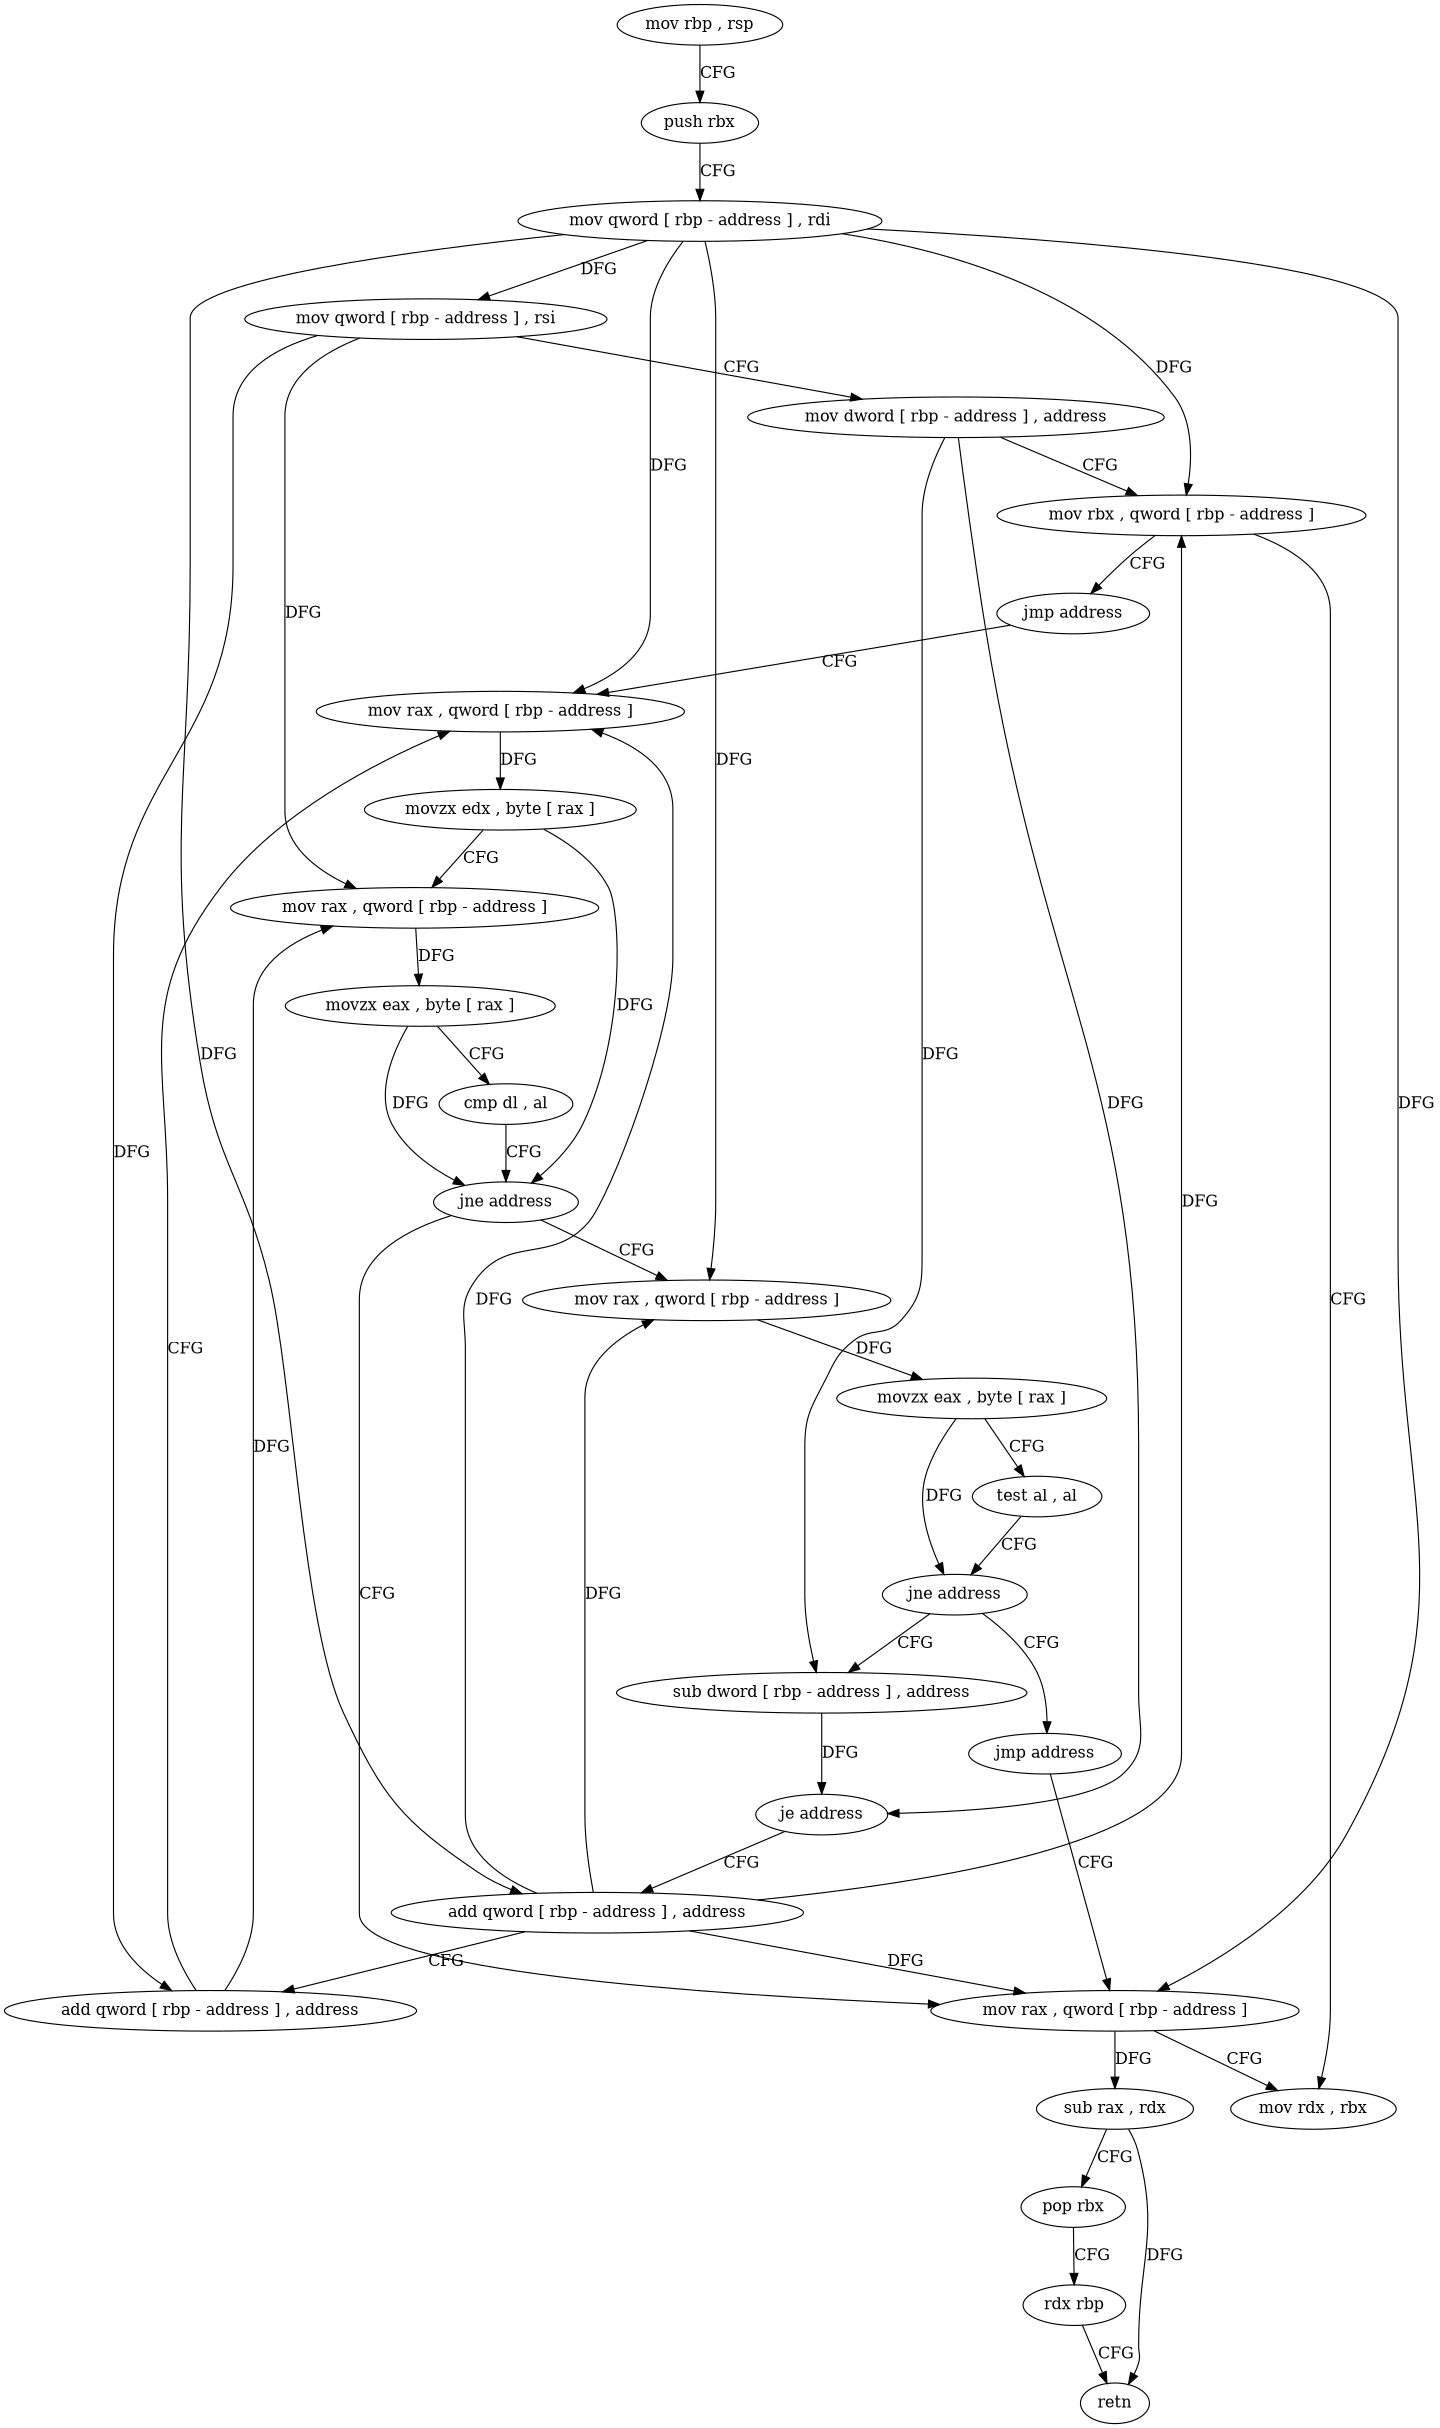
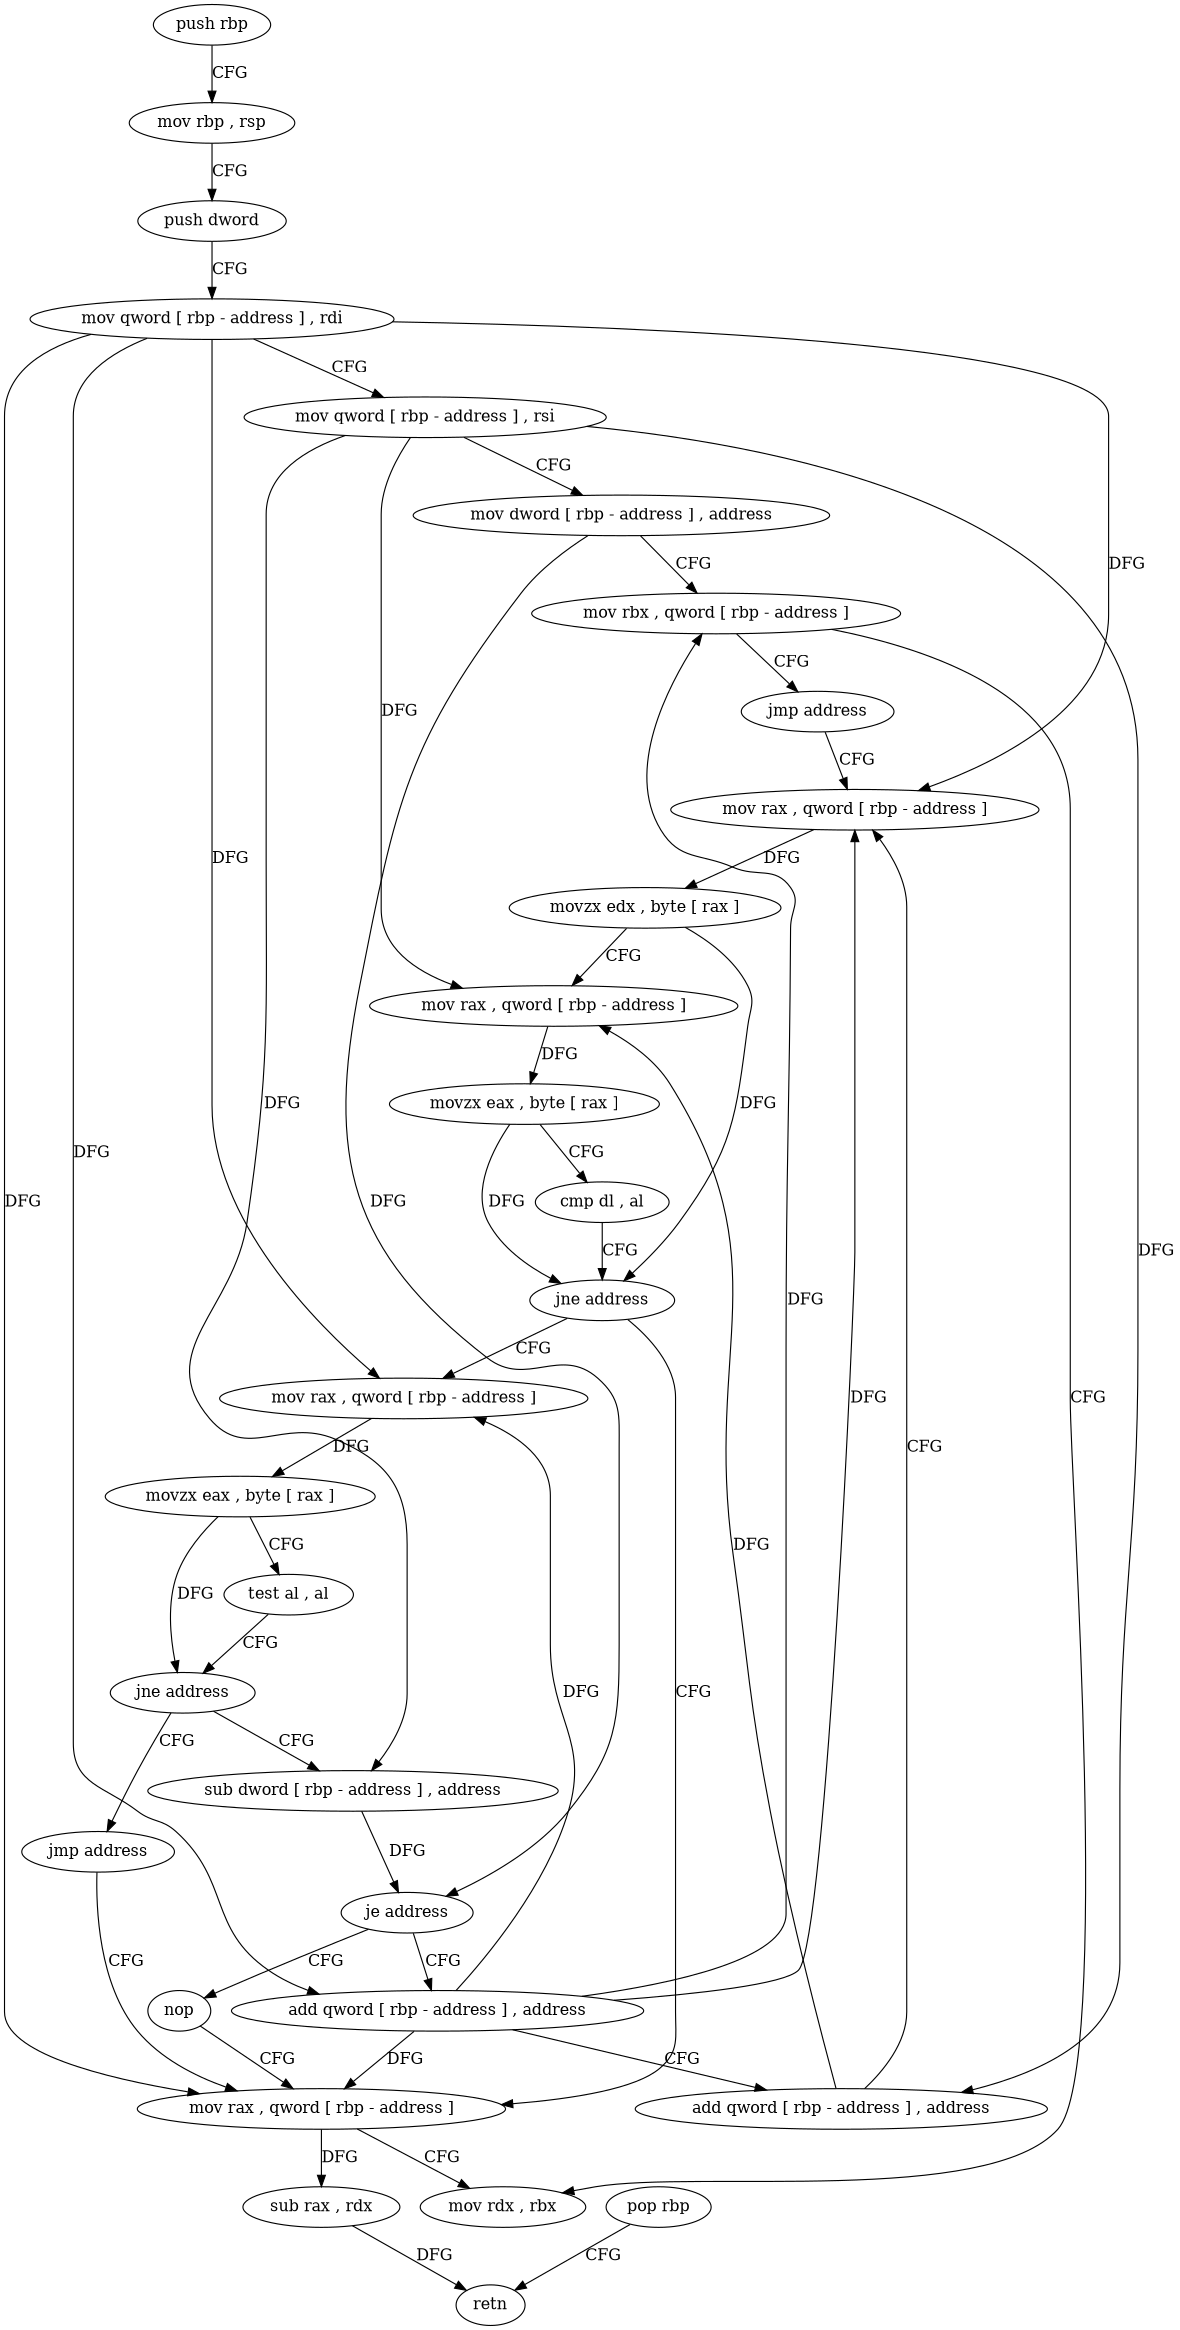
none -> (212, 25)
(700, 123) -> (212, 221)
(599, 270) -> (350, 368)
(1065, 304) -> none
(922, 1074) -> (255, 1163)
none -> (179, 2011)
(1073, 2207) -> none
(1074, 2305) -> (659, 2207)
